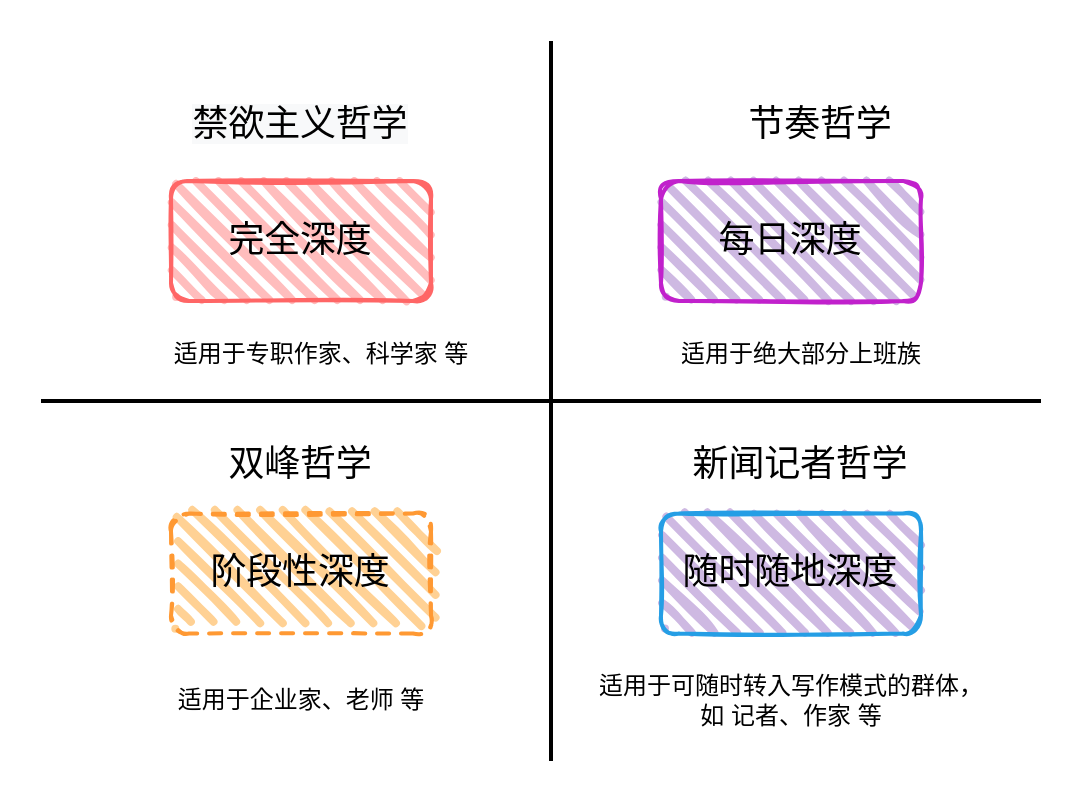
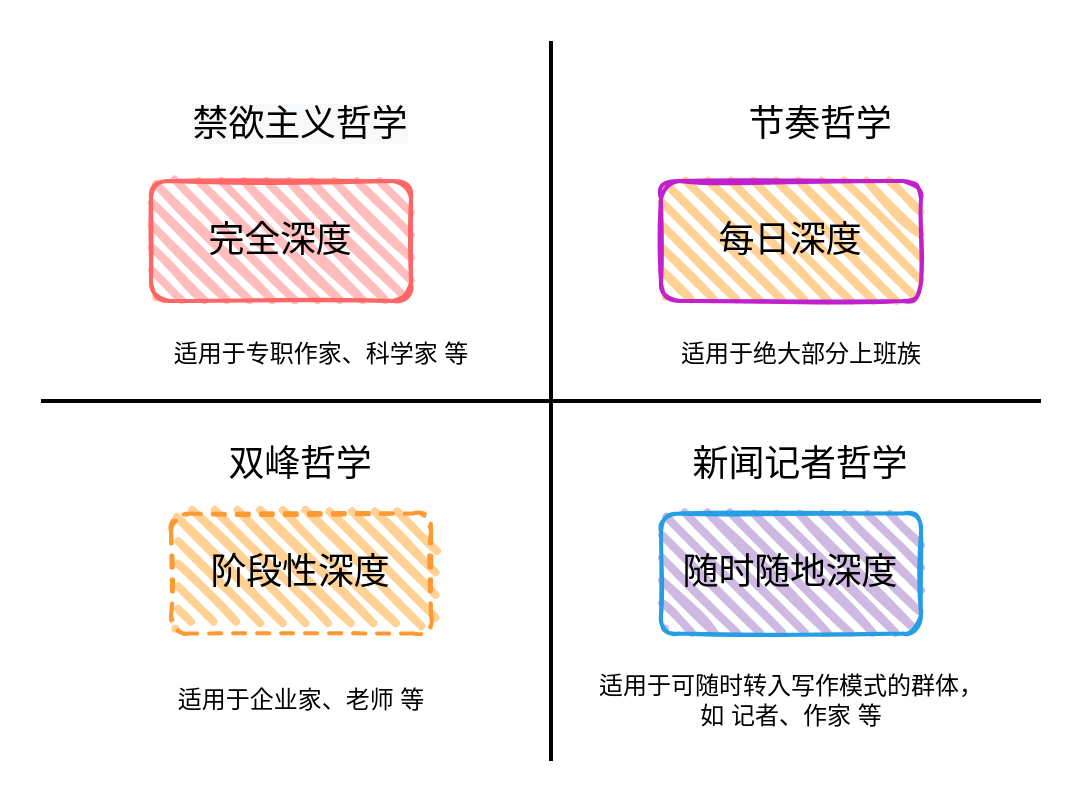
(301, 241) -> (281, 241)
(791, 241) -> (791, 241)
